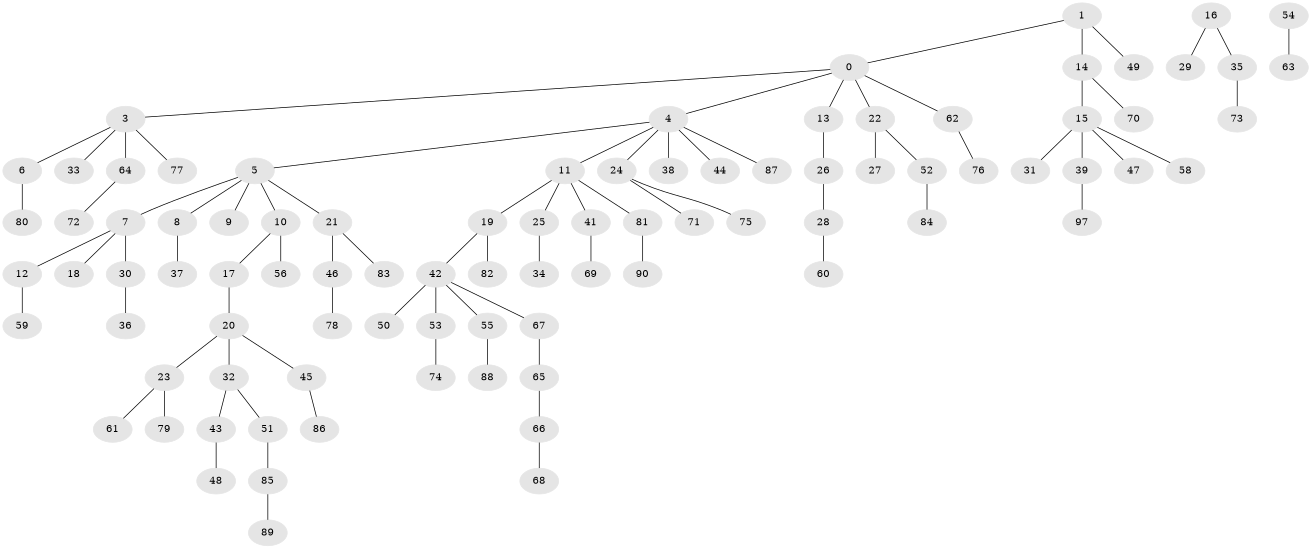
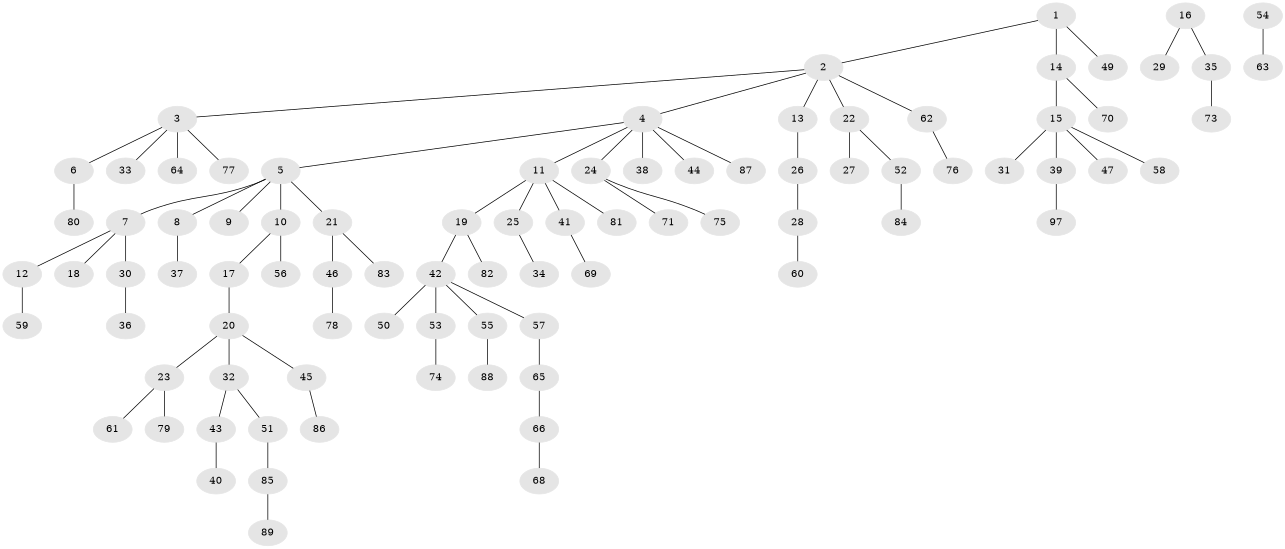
(849, 67) -> (824, 67)
(74, 223) -> none
(643, 274) -> none
(539, 326) -> (539, 326)
(216, 481) -> (216, 481)
